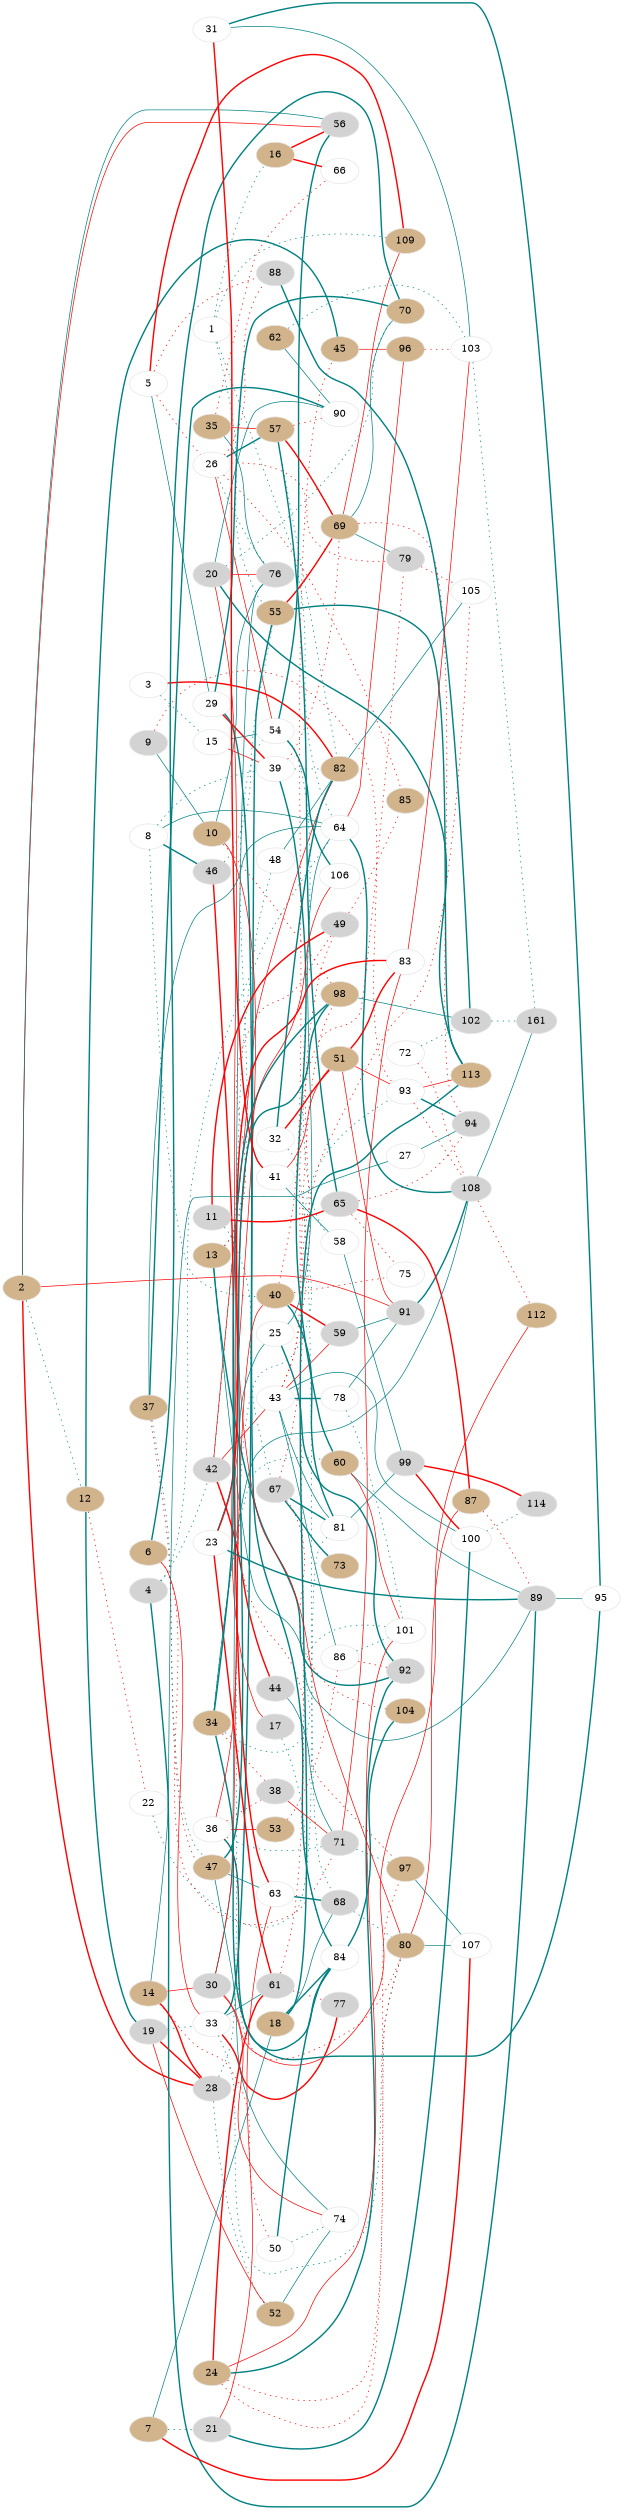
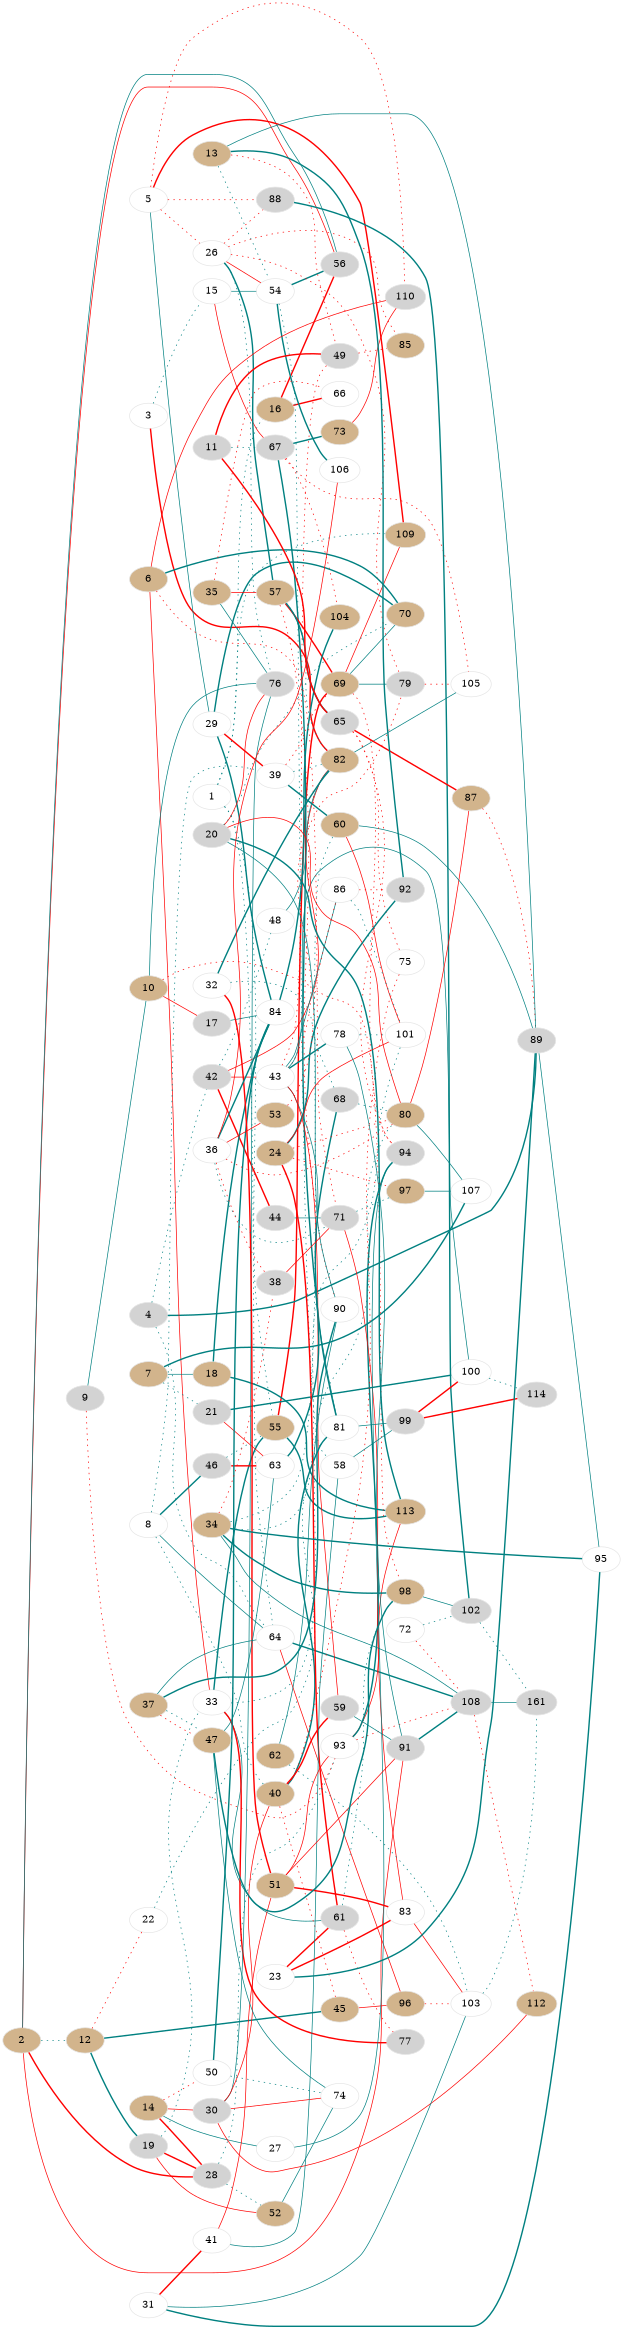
none -> (405, 297)
(244, 756) -> (233, 377)
(275, 1334) -> none
(302, 1489) -> (361, 1782)
(282, 1649) -> none
(305, 1843) -> (244, 1018)
(310, 1965) -> none
(438, 2334) -> (343, 1337)
